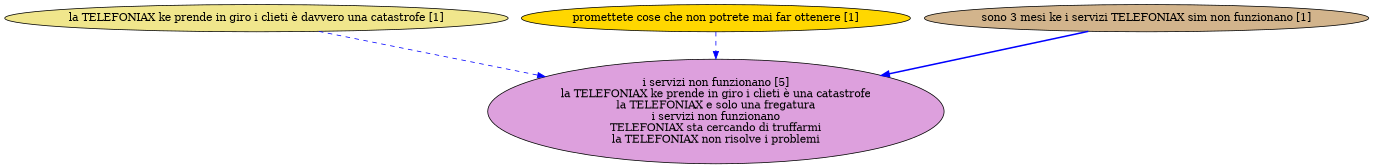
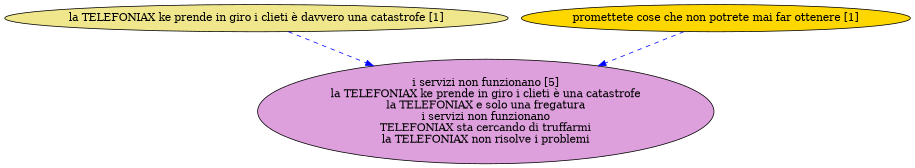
(1147, 18) -> none
